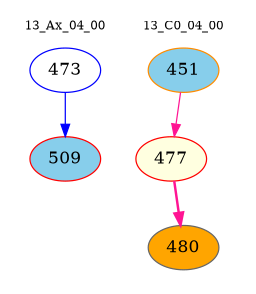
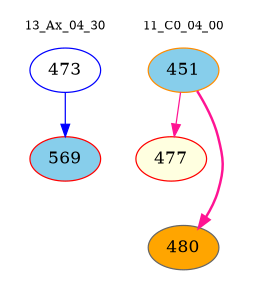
(65, 26) -> (65, 26)
(184, 26) -> (184, 26)
(65, 159) -> (65, 159)
(176, 197) -> (222, 153)
